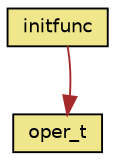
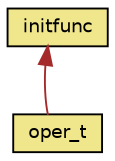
(70, 71) -> (45, 90)
